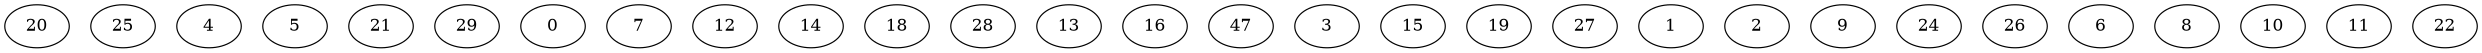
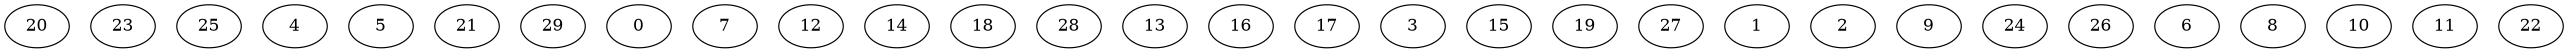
none -> (123, 26)
(1241, 26) -> (1327, 26)
